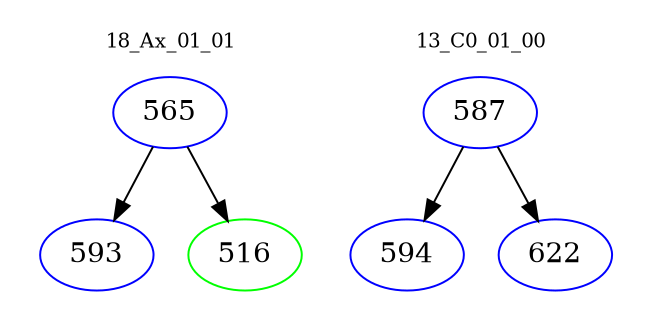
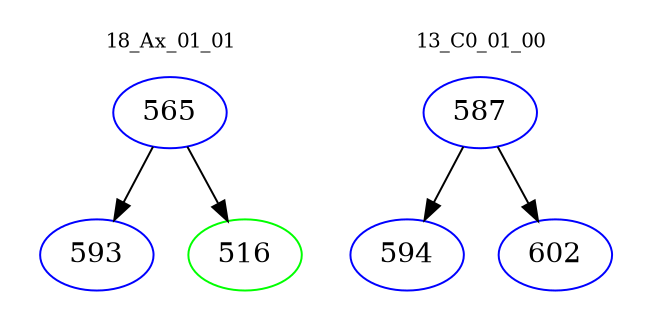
(555, 255) -> (555, 255)
